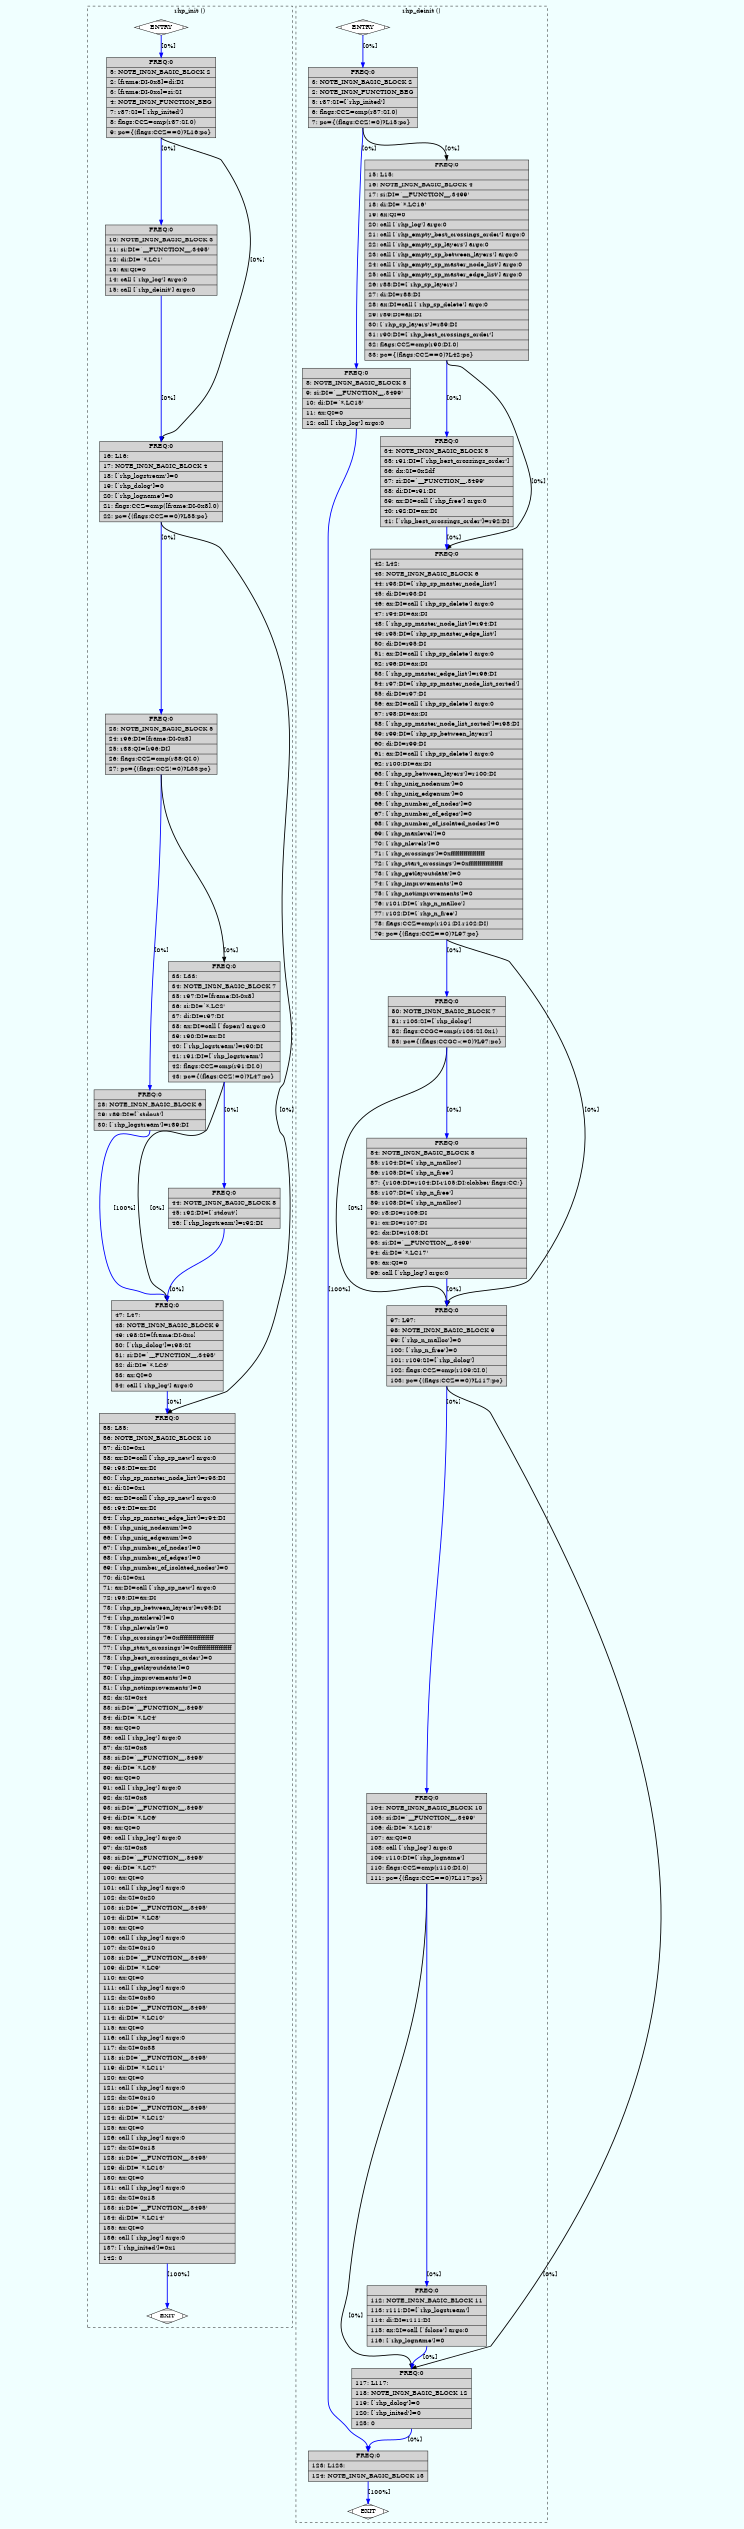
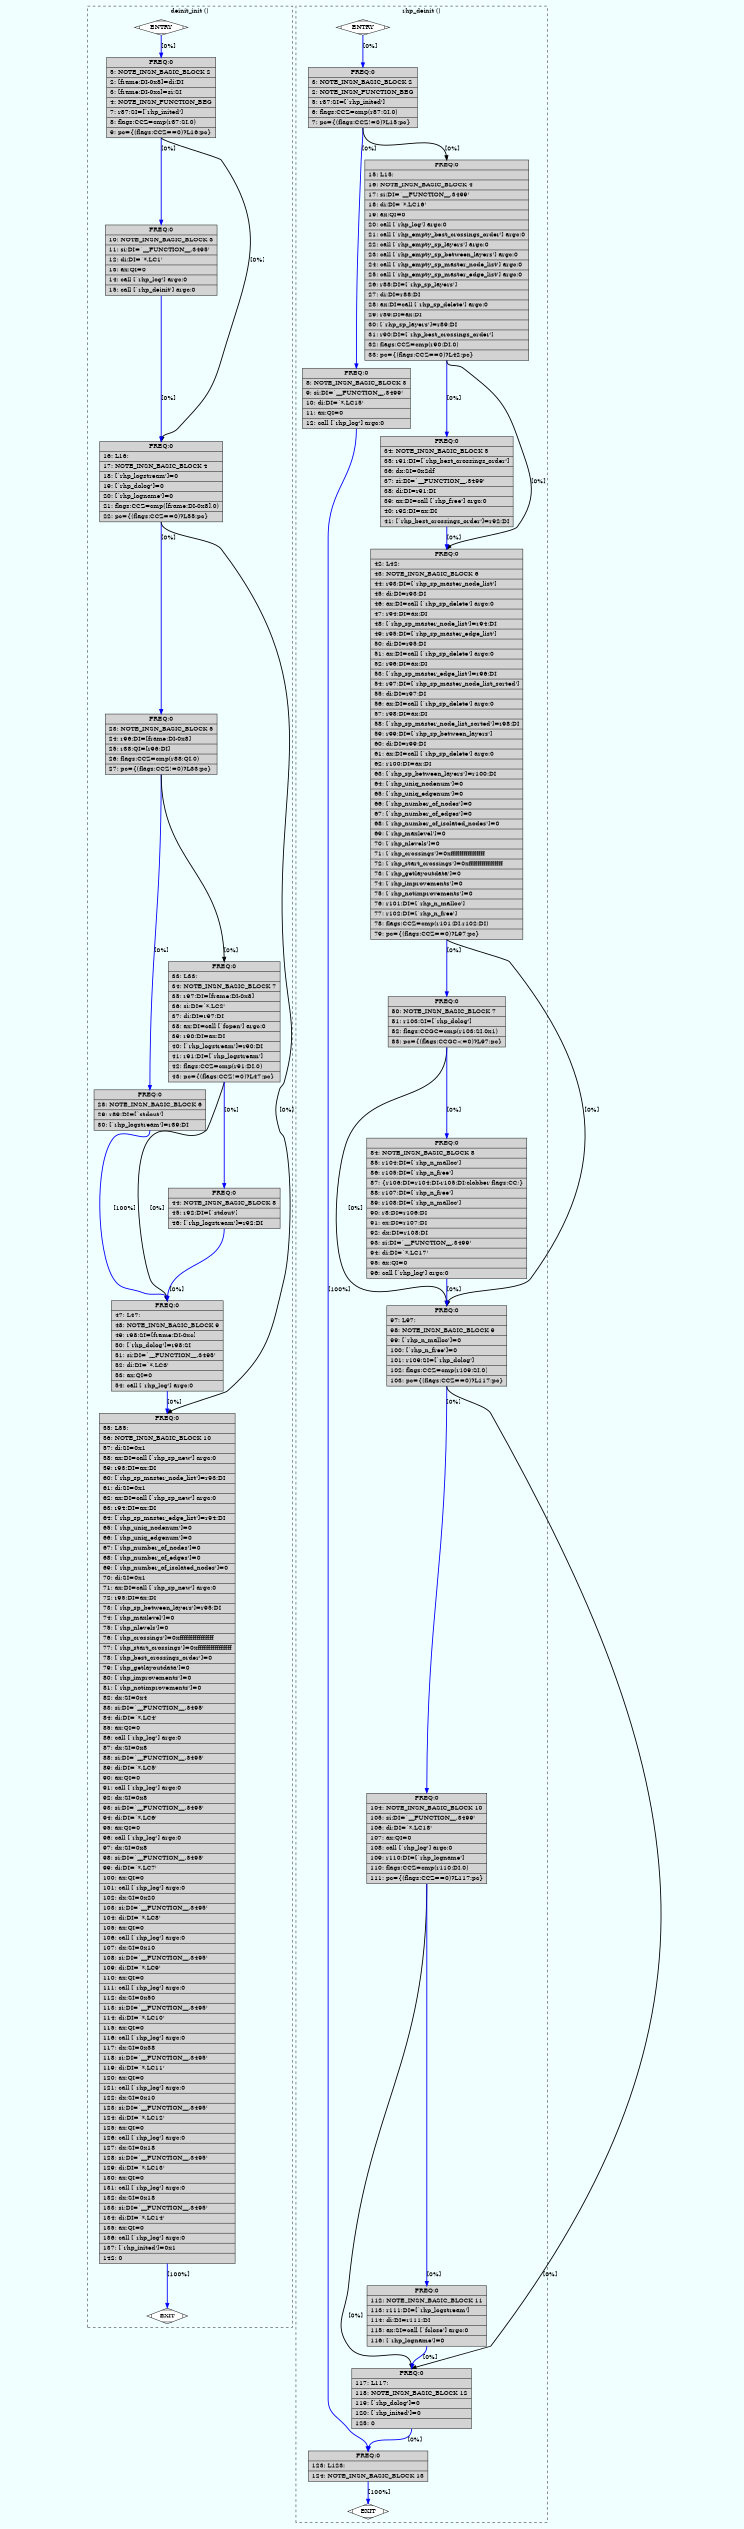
(190, 11) -> (190, 11)
